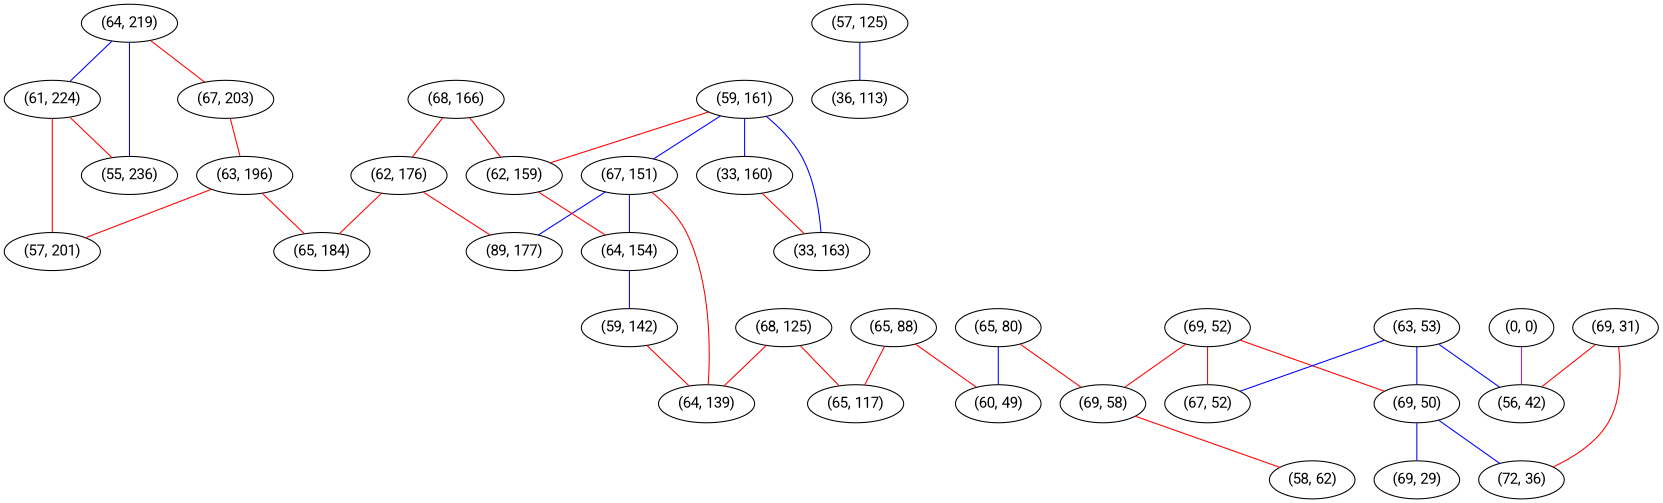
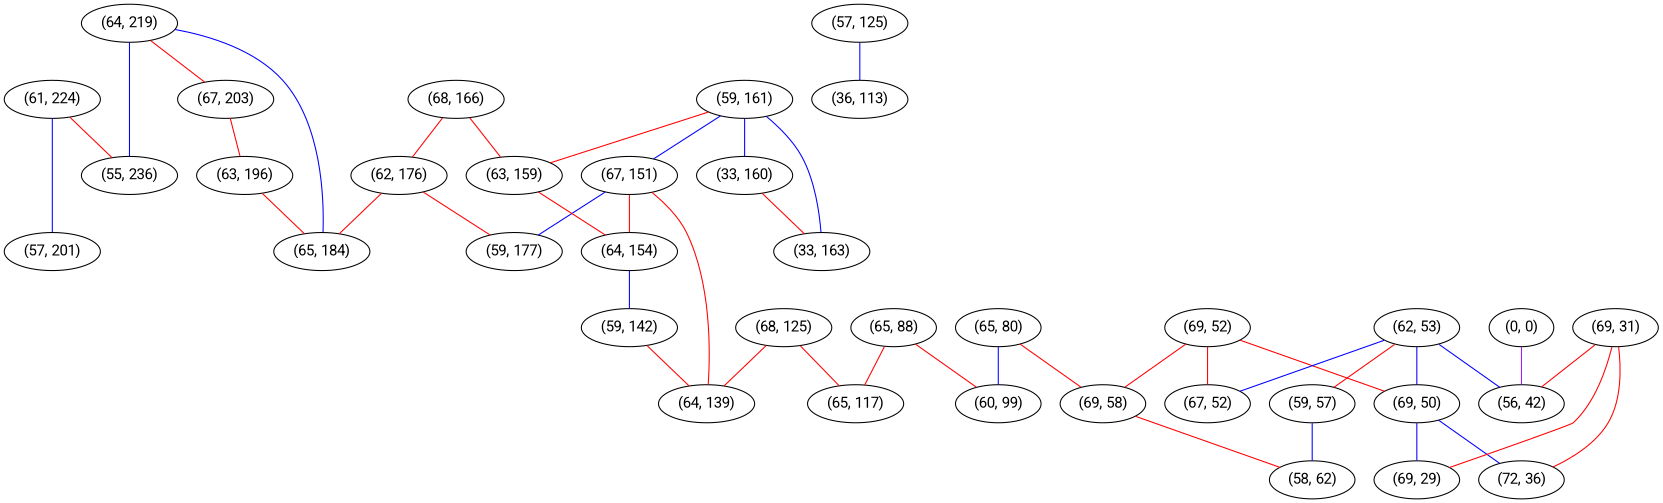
(91, 61) -> (294, 96)
(52, 175) -> (52, 175)
(514, 175) -> (514, 175)
(148, 214) -> none
(629, 214) -> (629, 214)
(514, 252) -> (514, 252)
(1417, 328) -> (1417, 328)
(998, 404) -> (998, 404)
none -> (1312, 404)
none -> (1552, 431)
